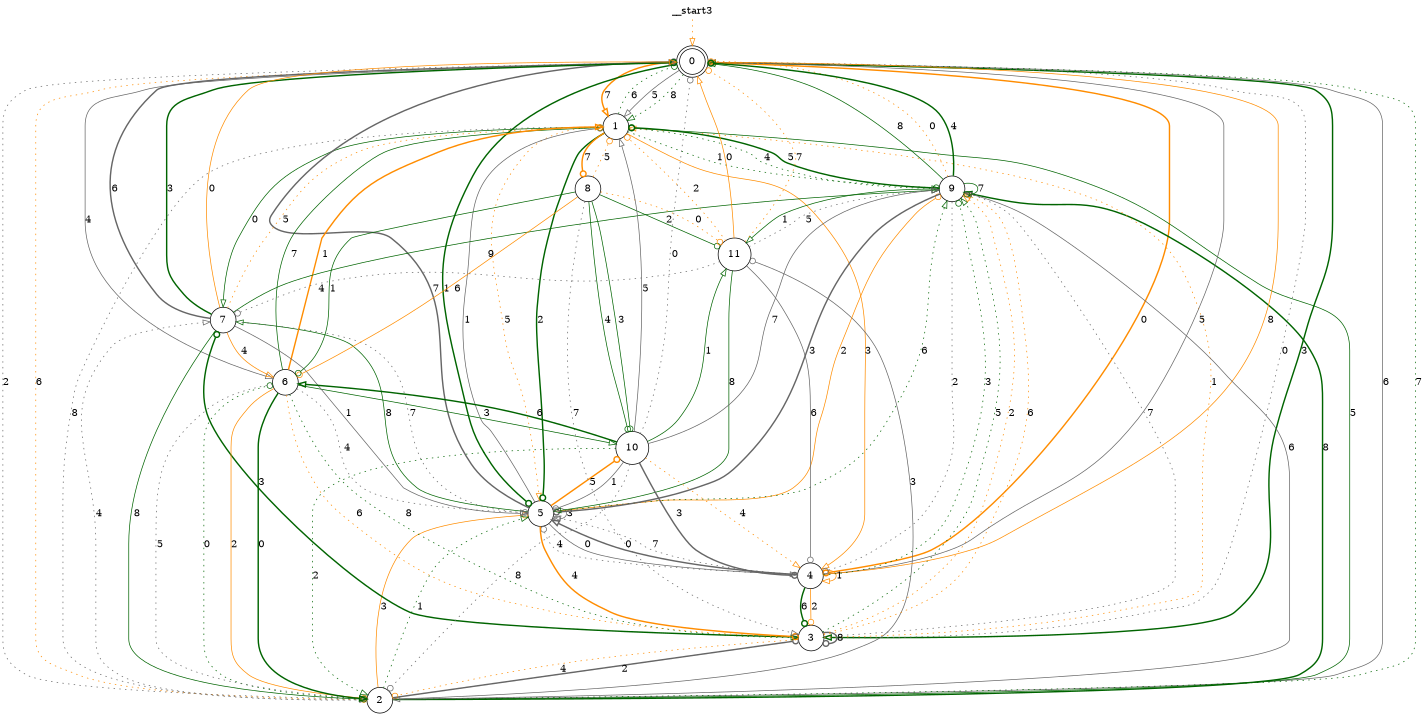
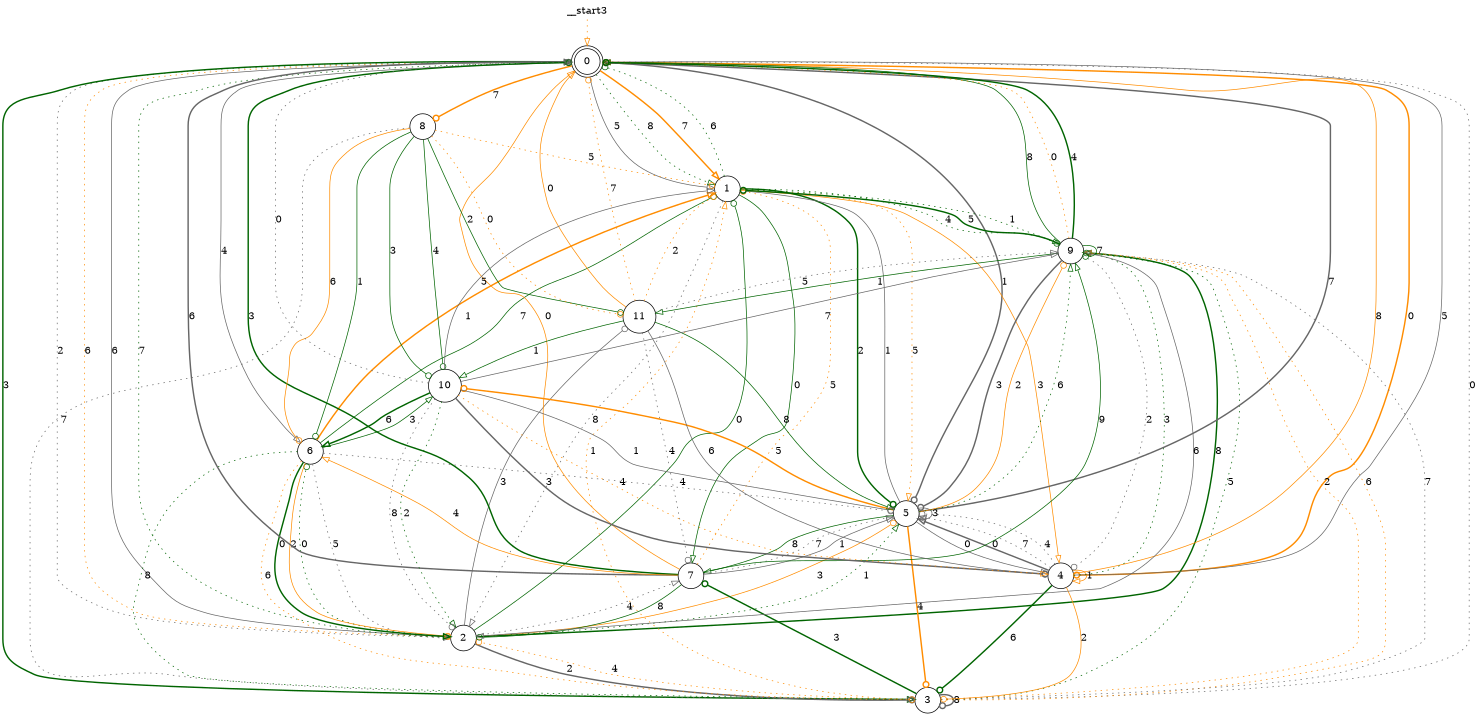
(583, 155) -> (503, 86)
(451, 228) -> (940, 174)
(702, 368) -> (539, 344)
(1353, 413) -> (740, 420)
